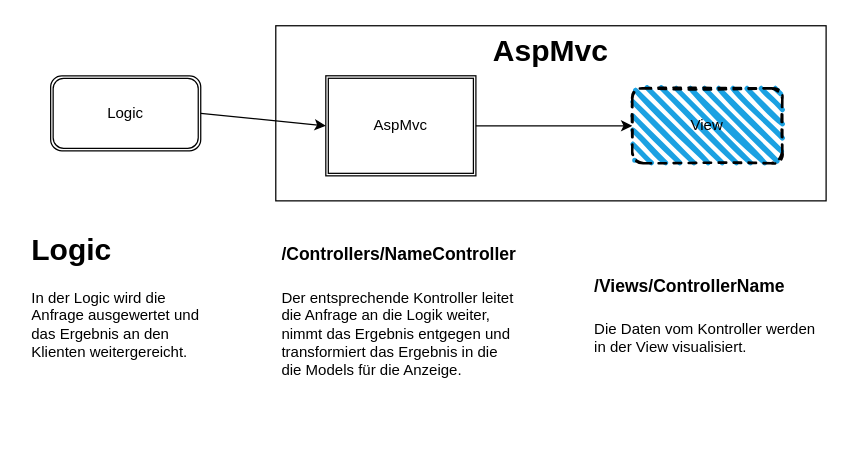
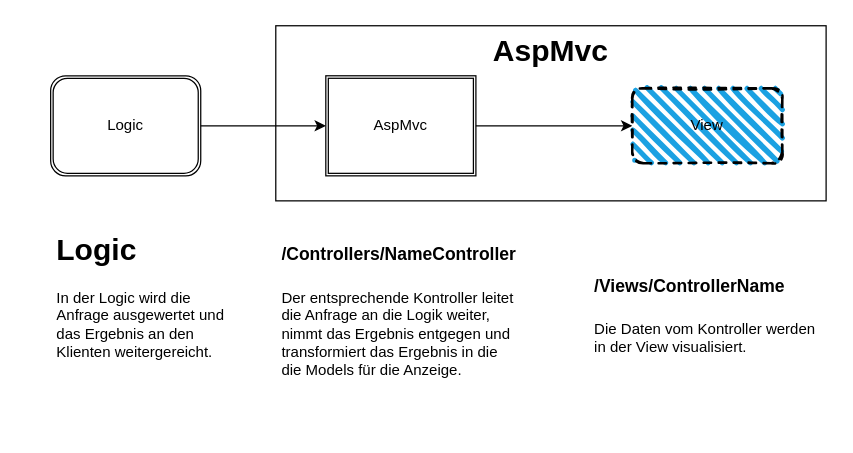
(126, 113) -> (126, 126)
(126, 301) -> (151, 301)
